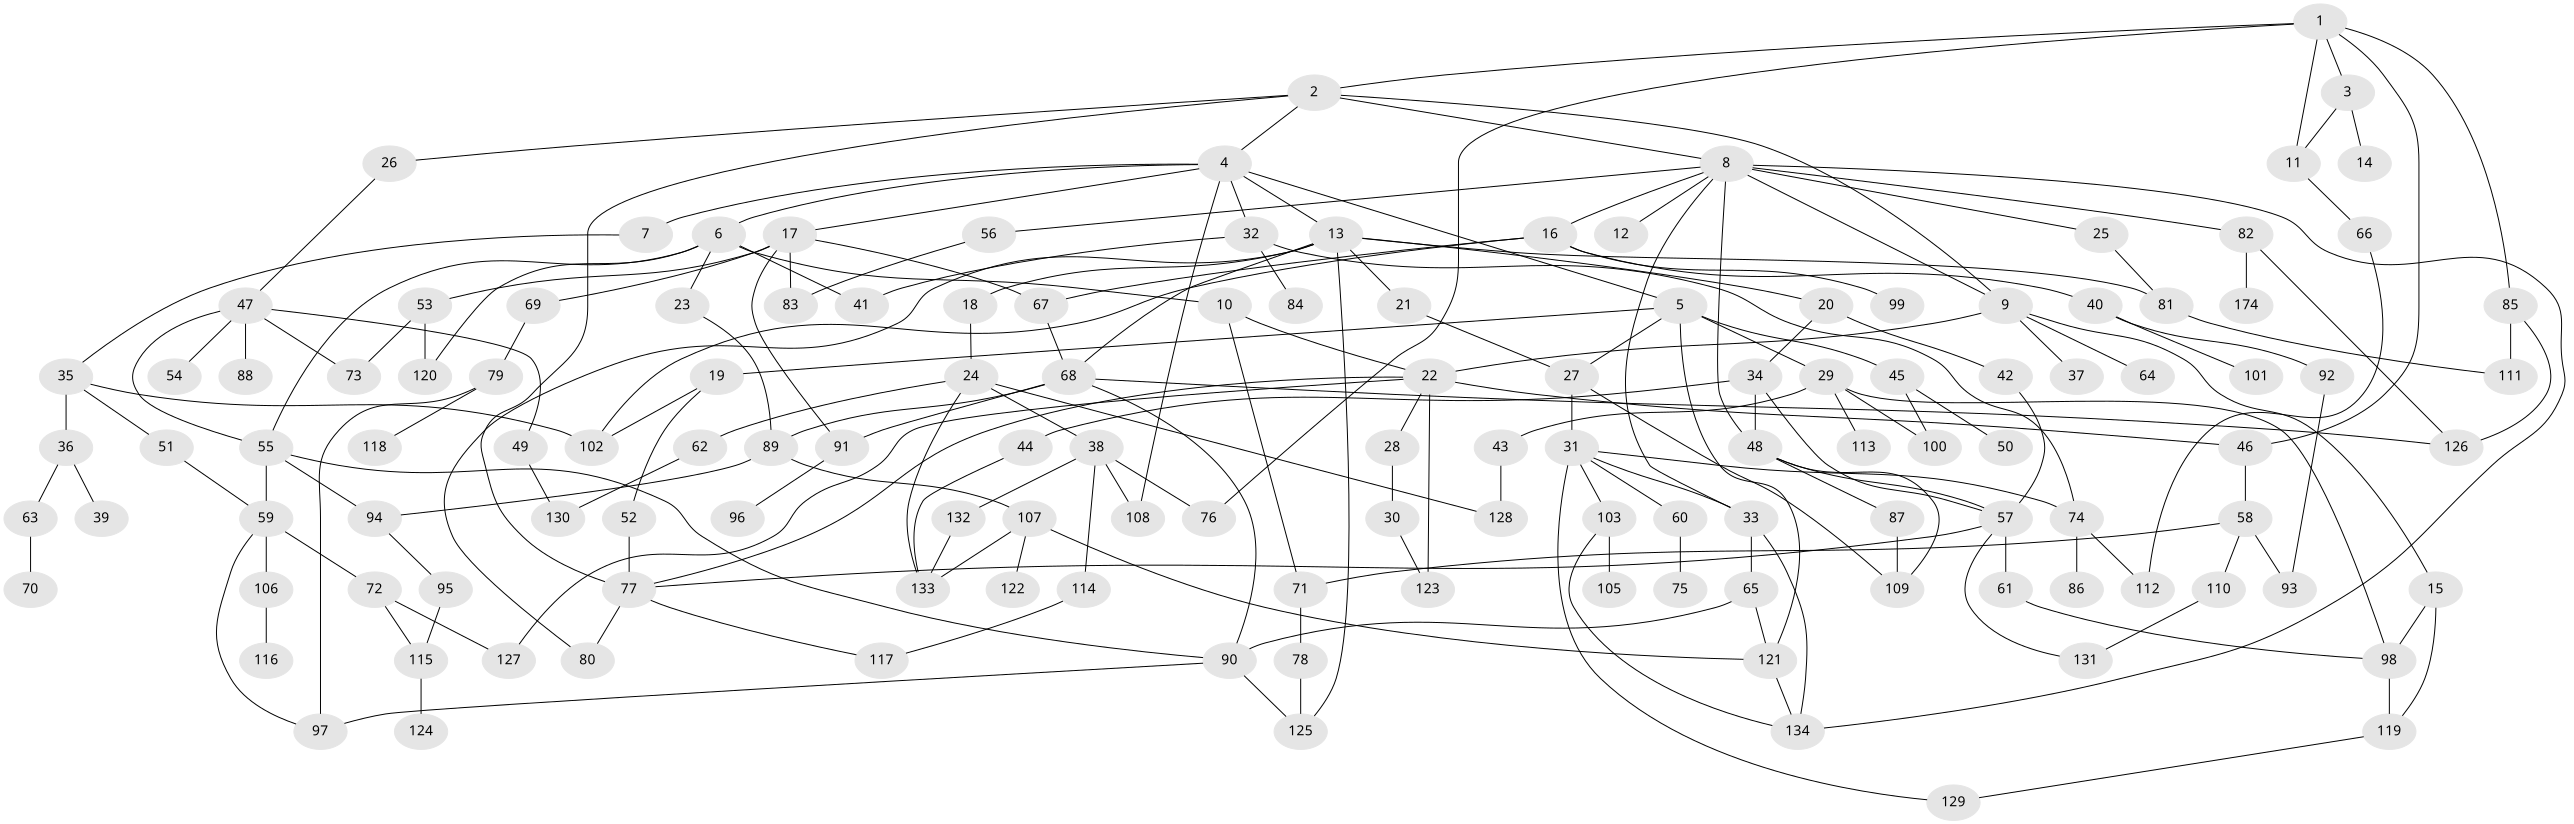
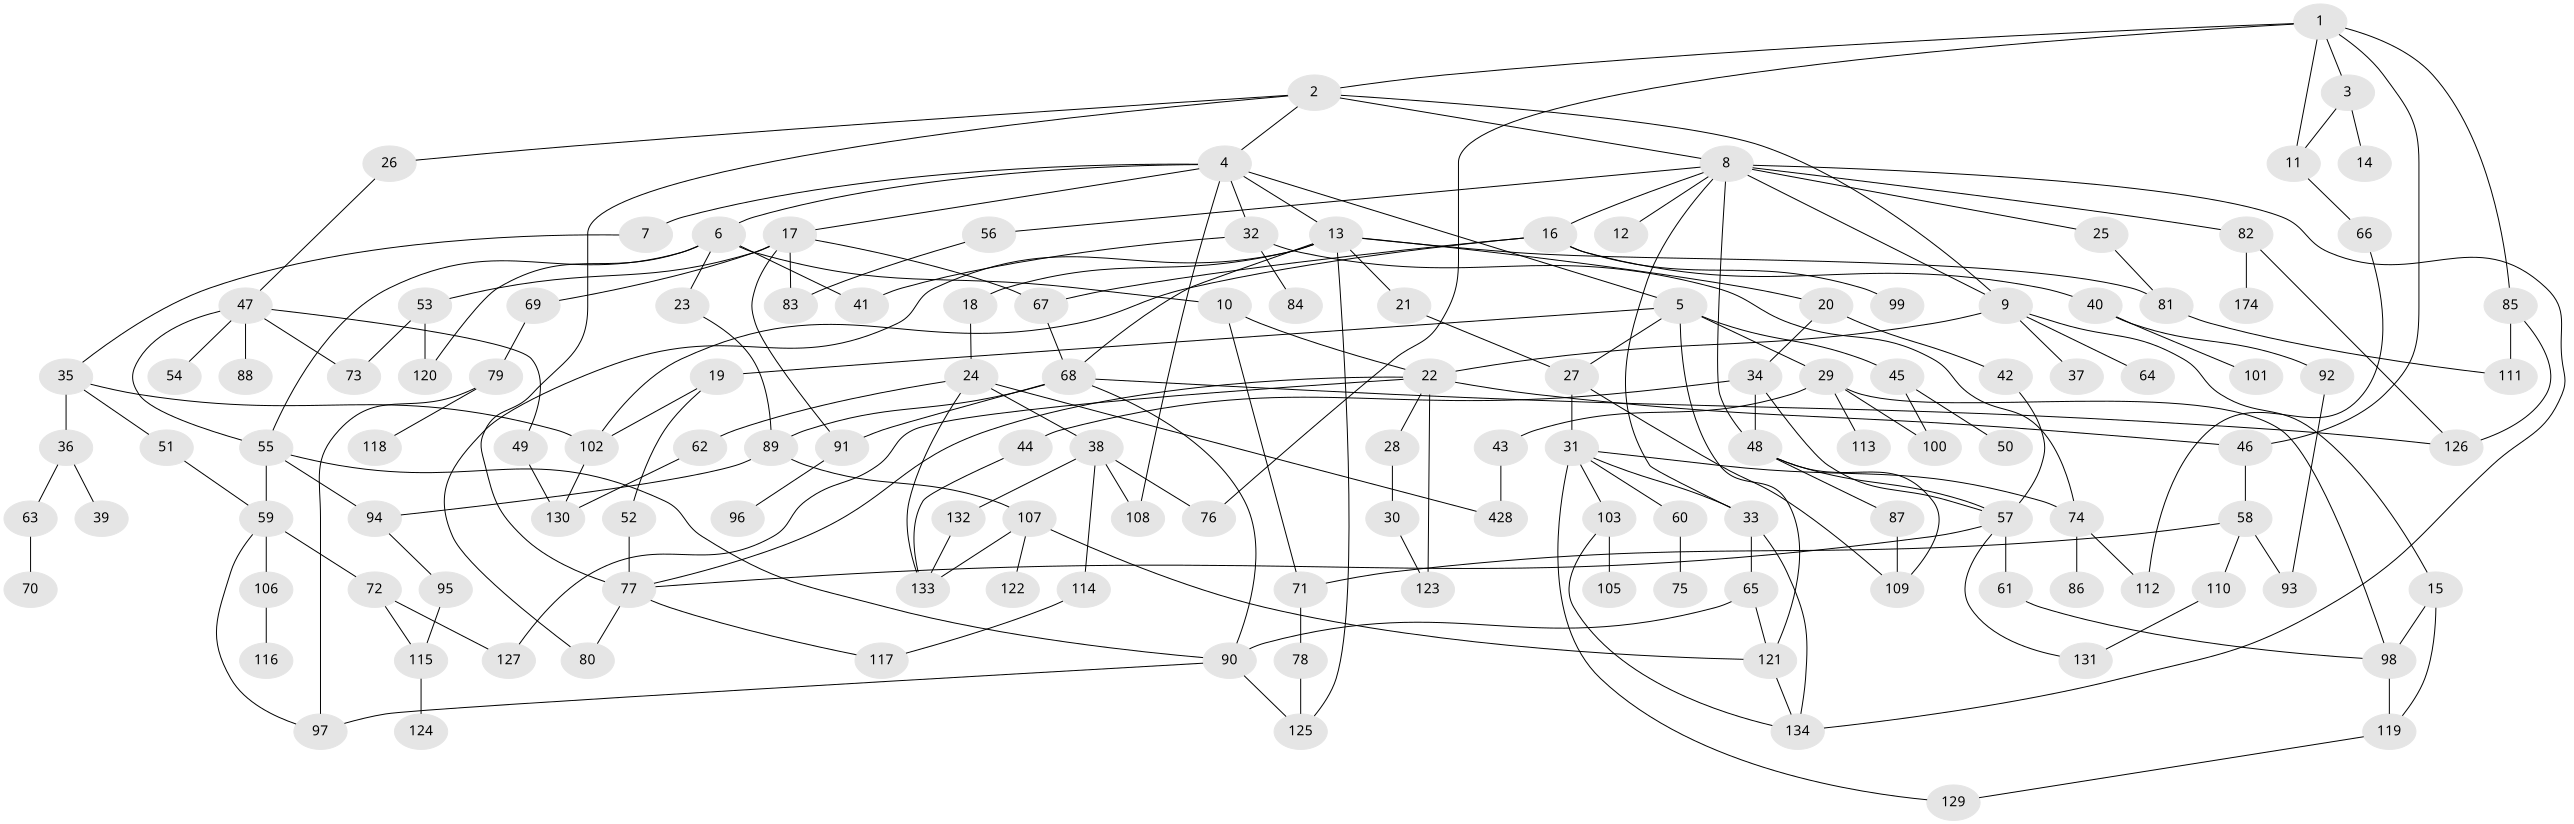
none -> (575, 483)
(1501, 519) -> (1501, 519)
